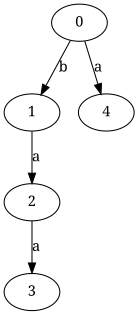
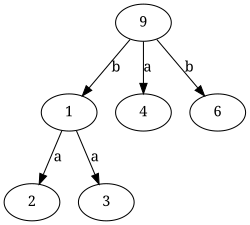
(79, 23) -> (143, 23)
none -> (218, 112)
(32, 242) -> (86, 153)
